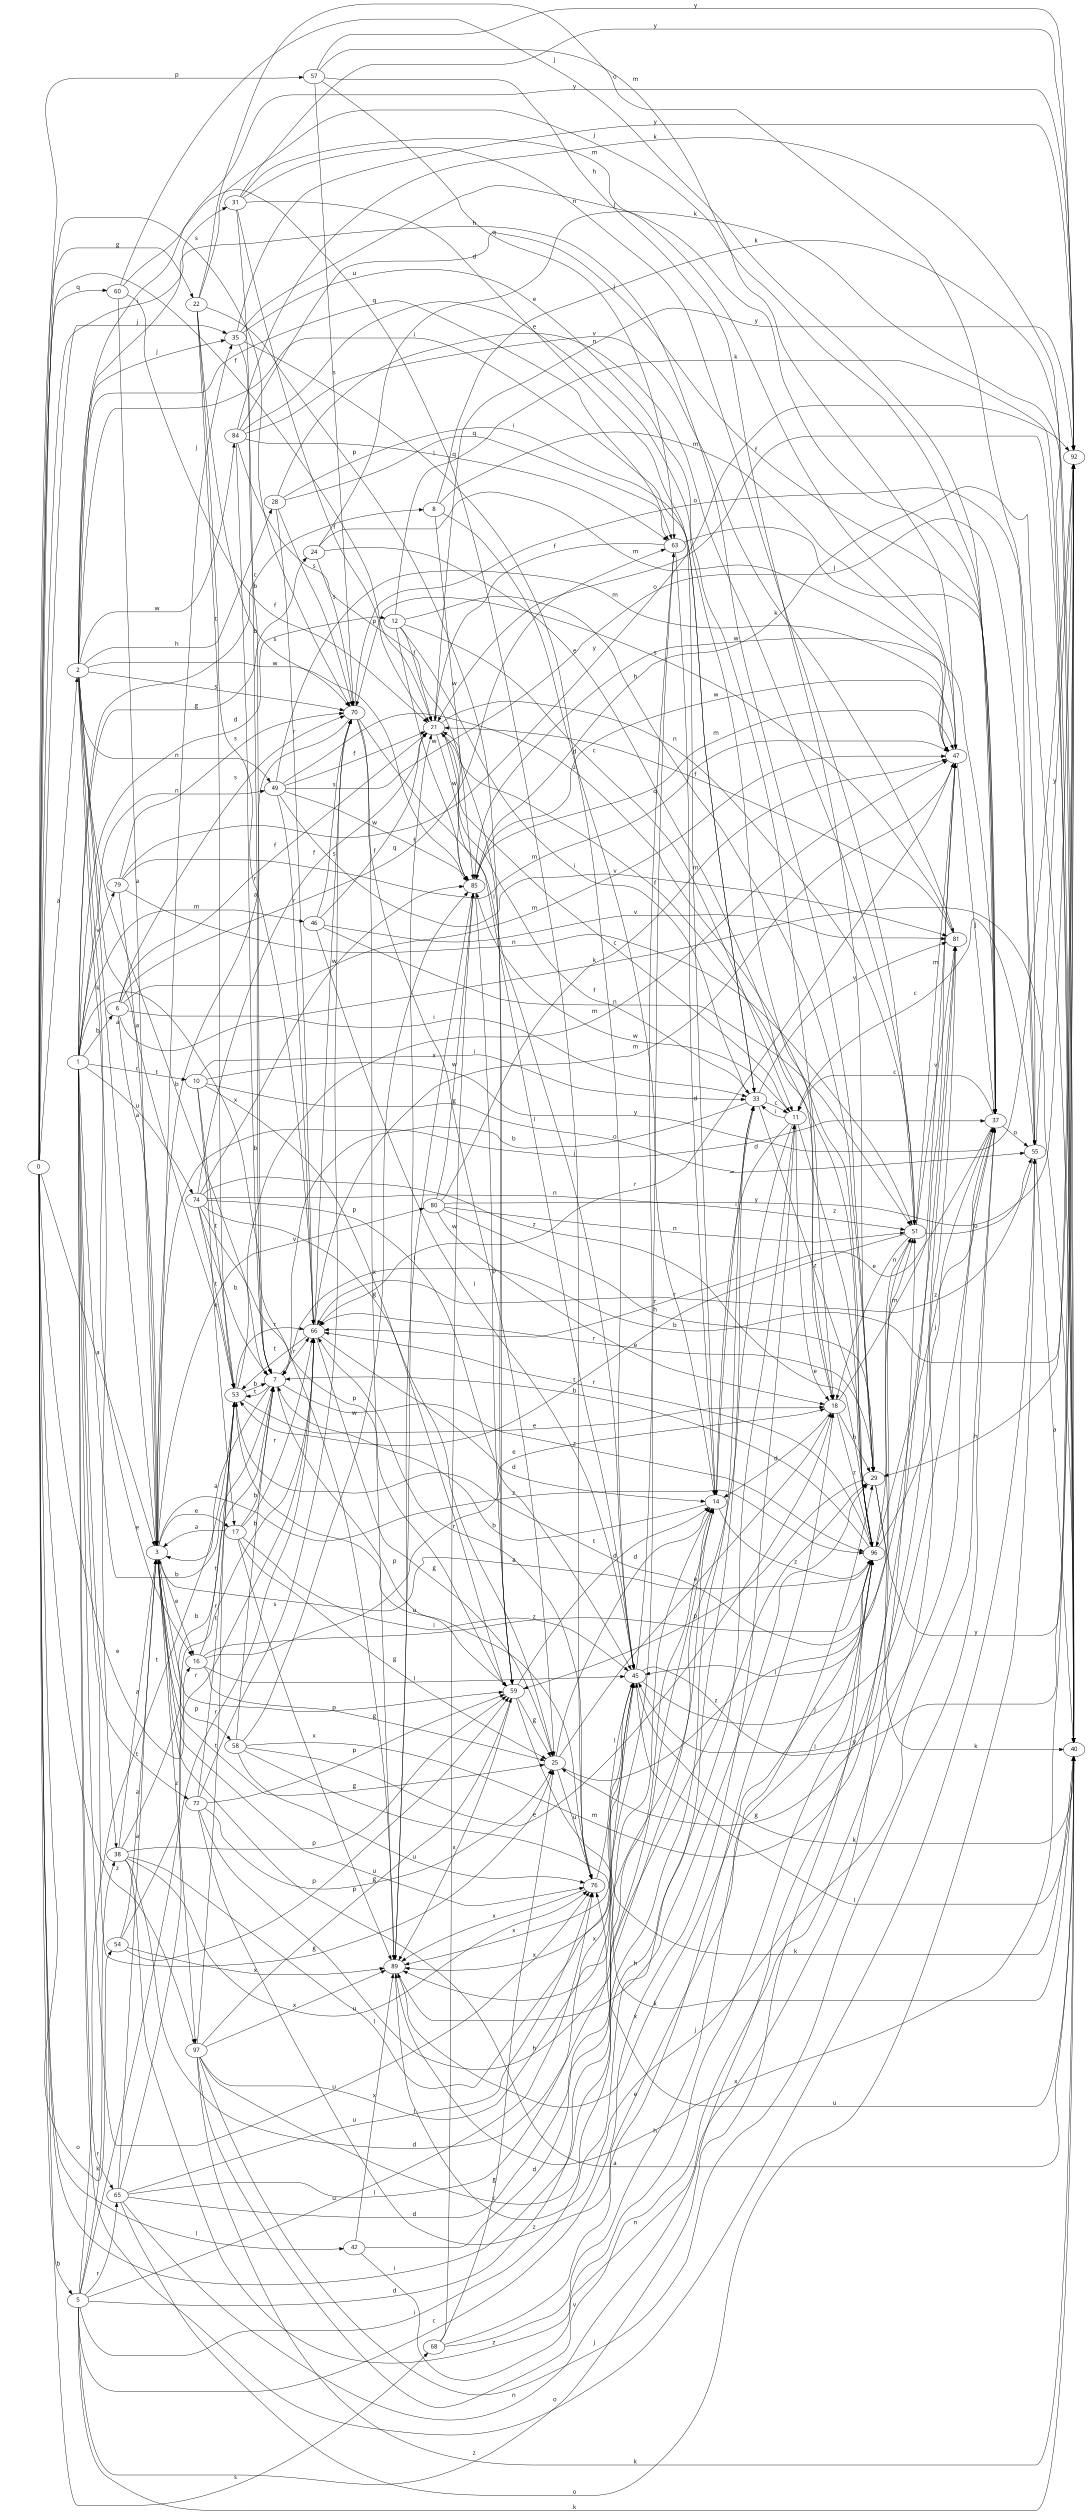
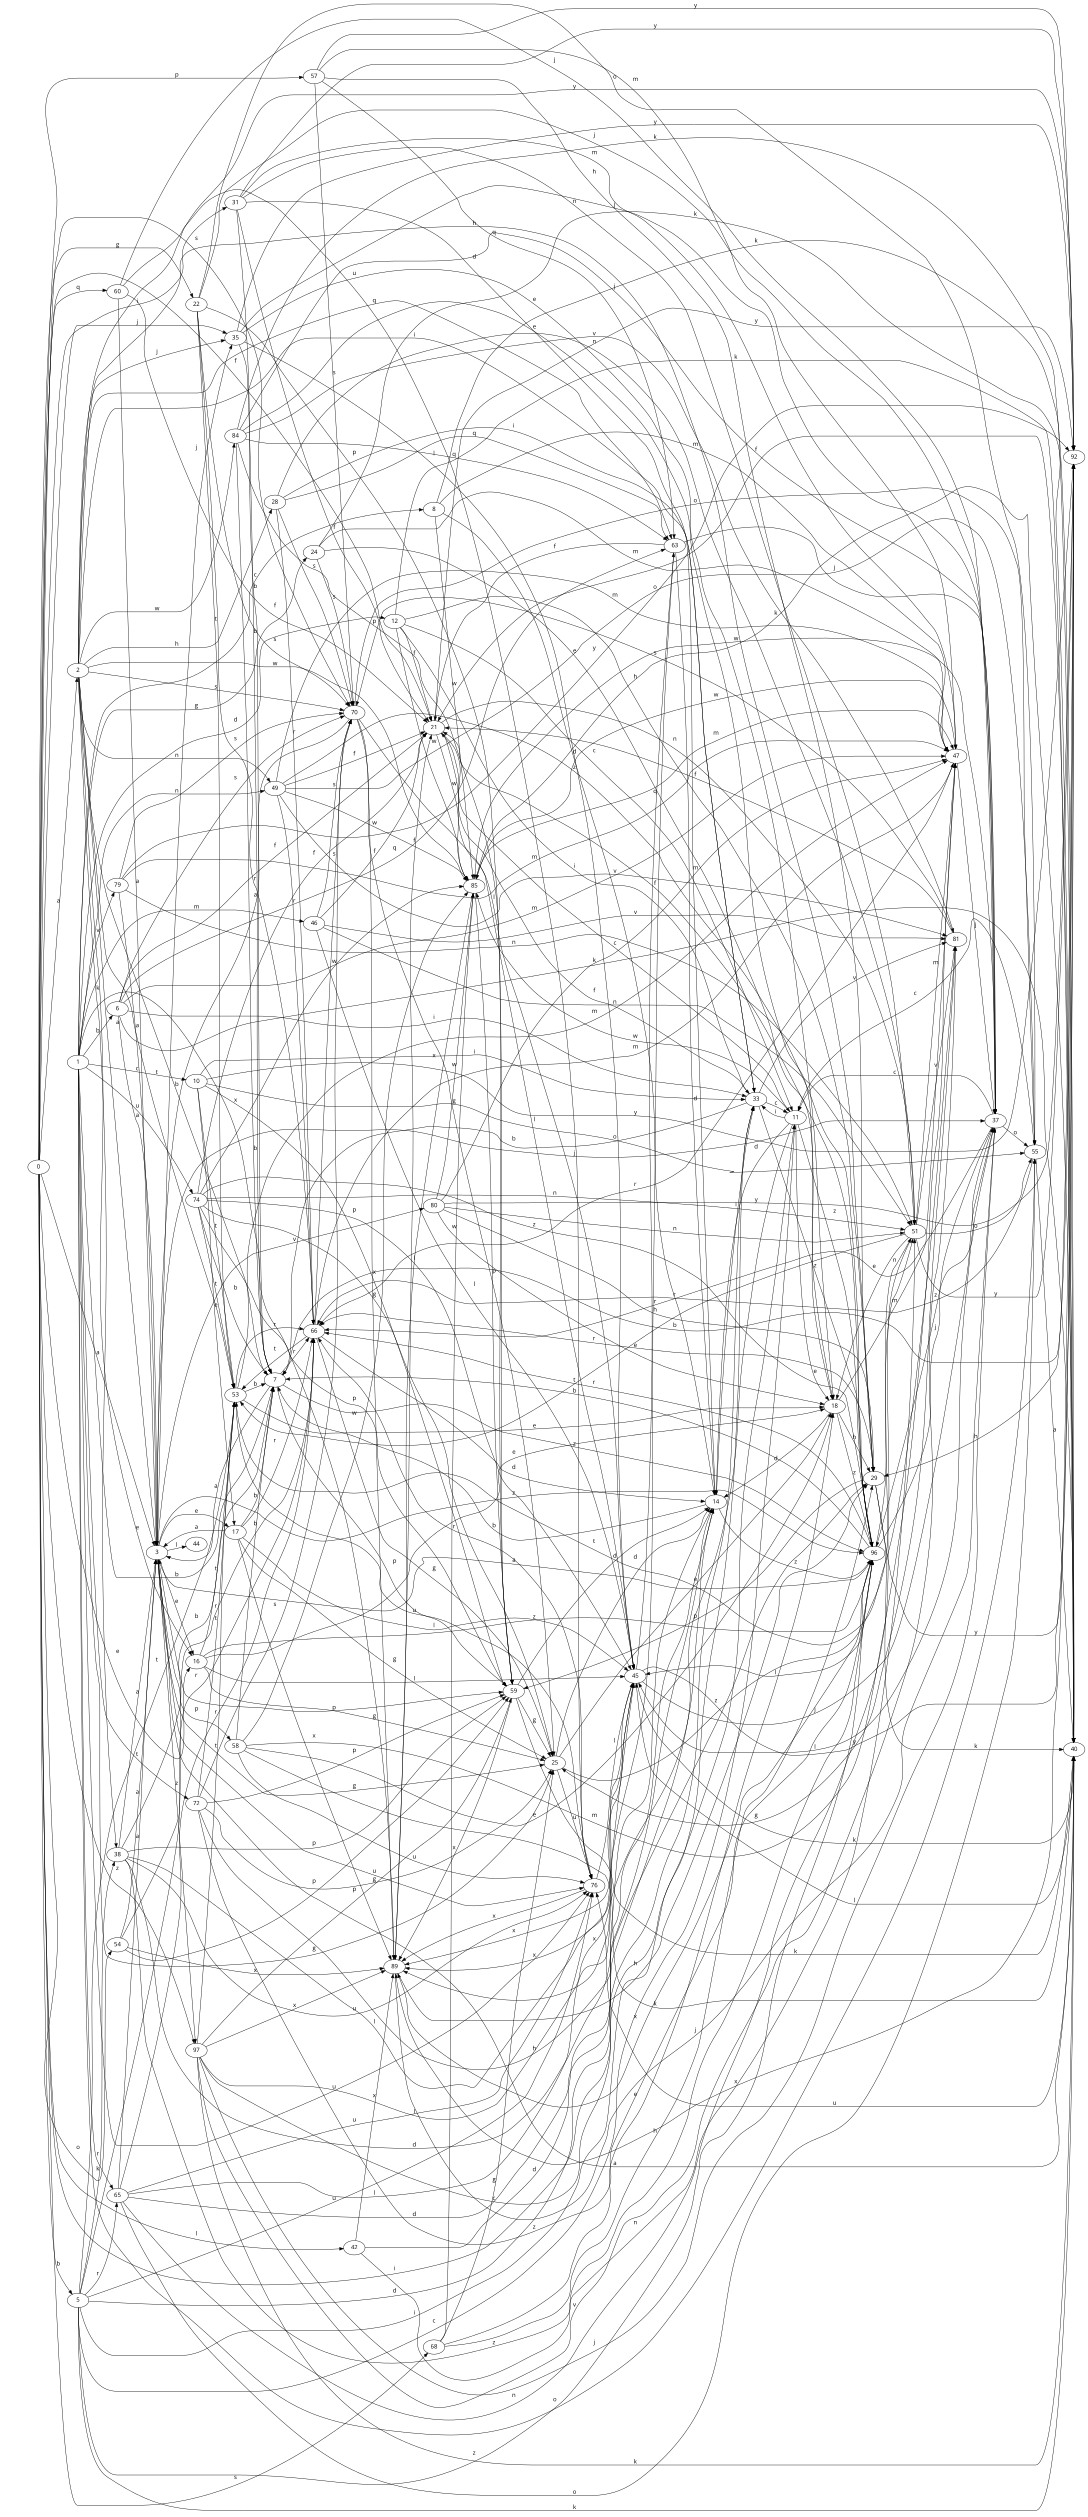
(1055, 807) -> (1055, 1084)
(261, 1393) -> none
none -> (196, 1544)
